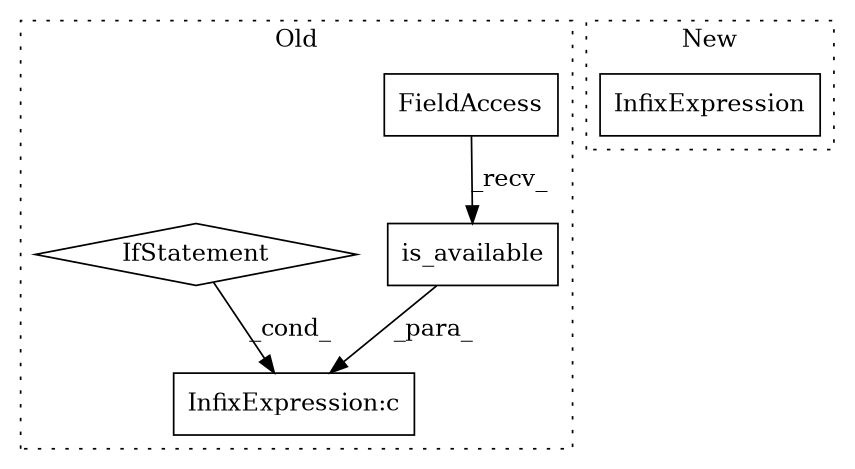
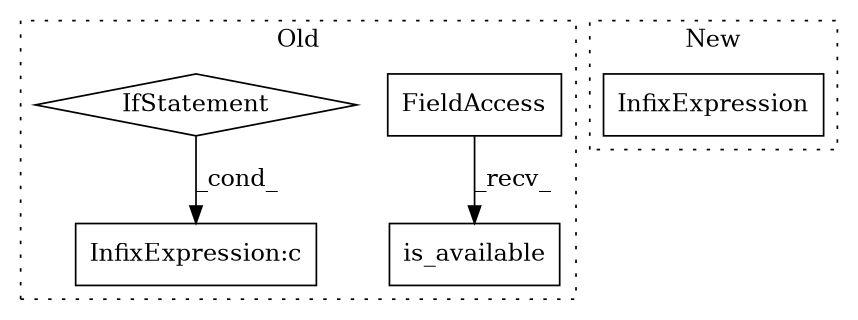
(390, 324) -> none
